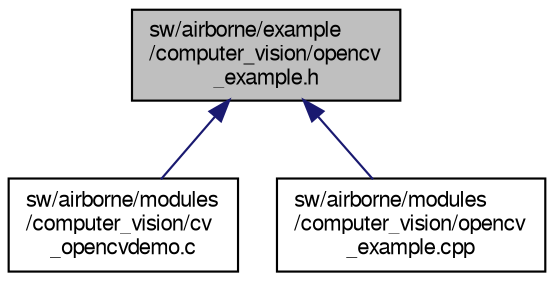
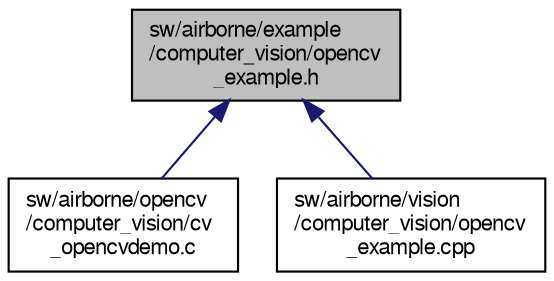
(123, 225) -> (123, 225)
(411, 225) -> (411, 225)
